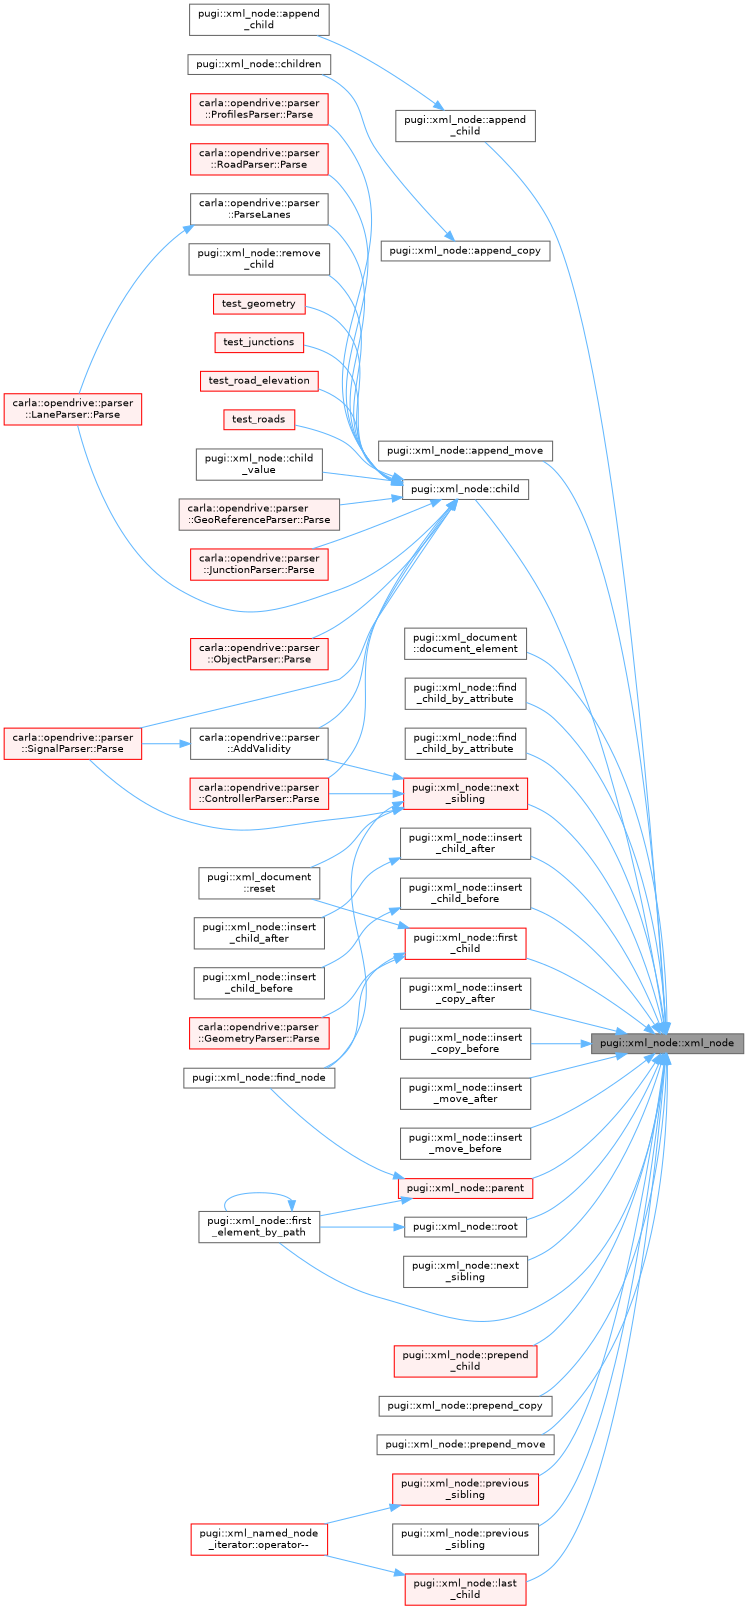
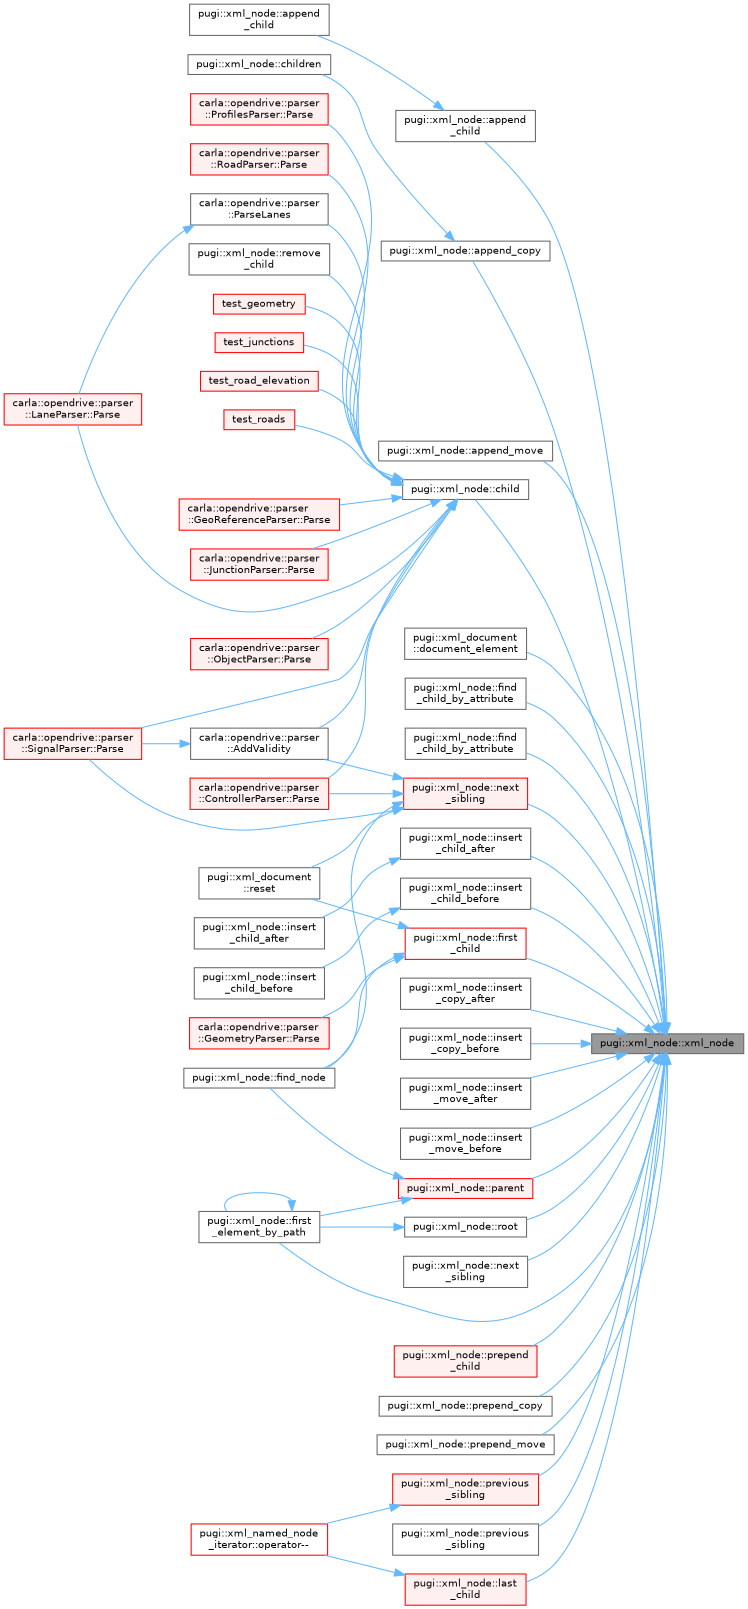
(259, 465) -> none
(259, 515) -> (259, 515)
none -> (606, 632)
